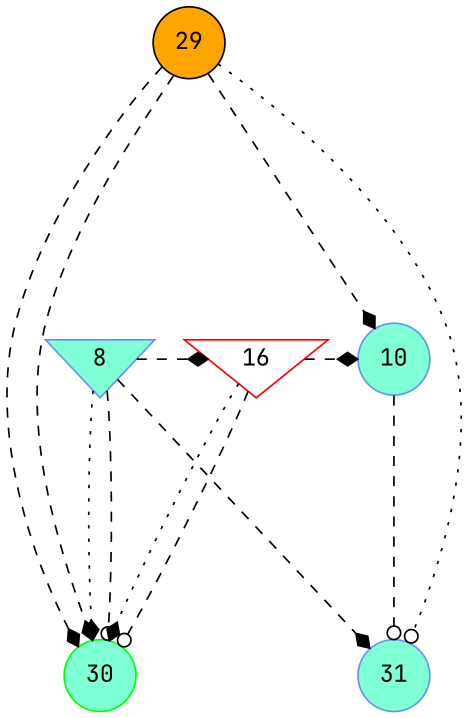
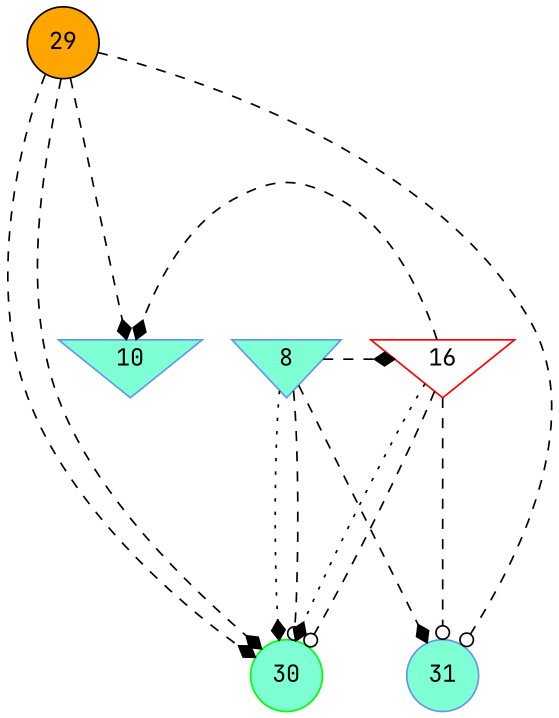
(438, 308) -> (473, 247)
(394, 359) -> (130, 359)
(394, 511) -> (443, 512)
